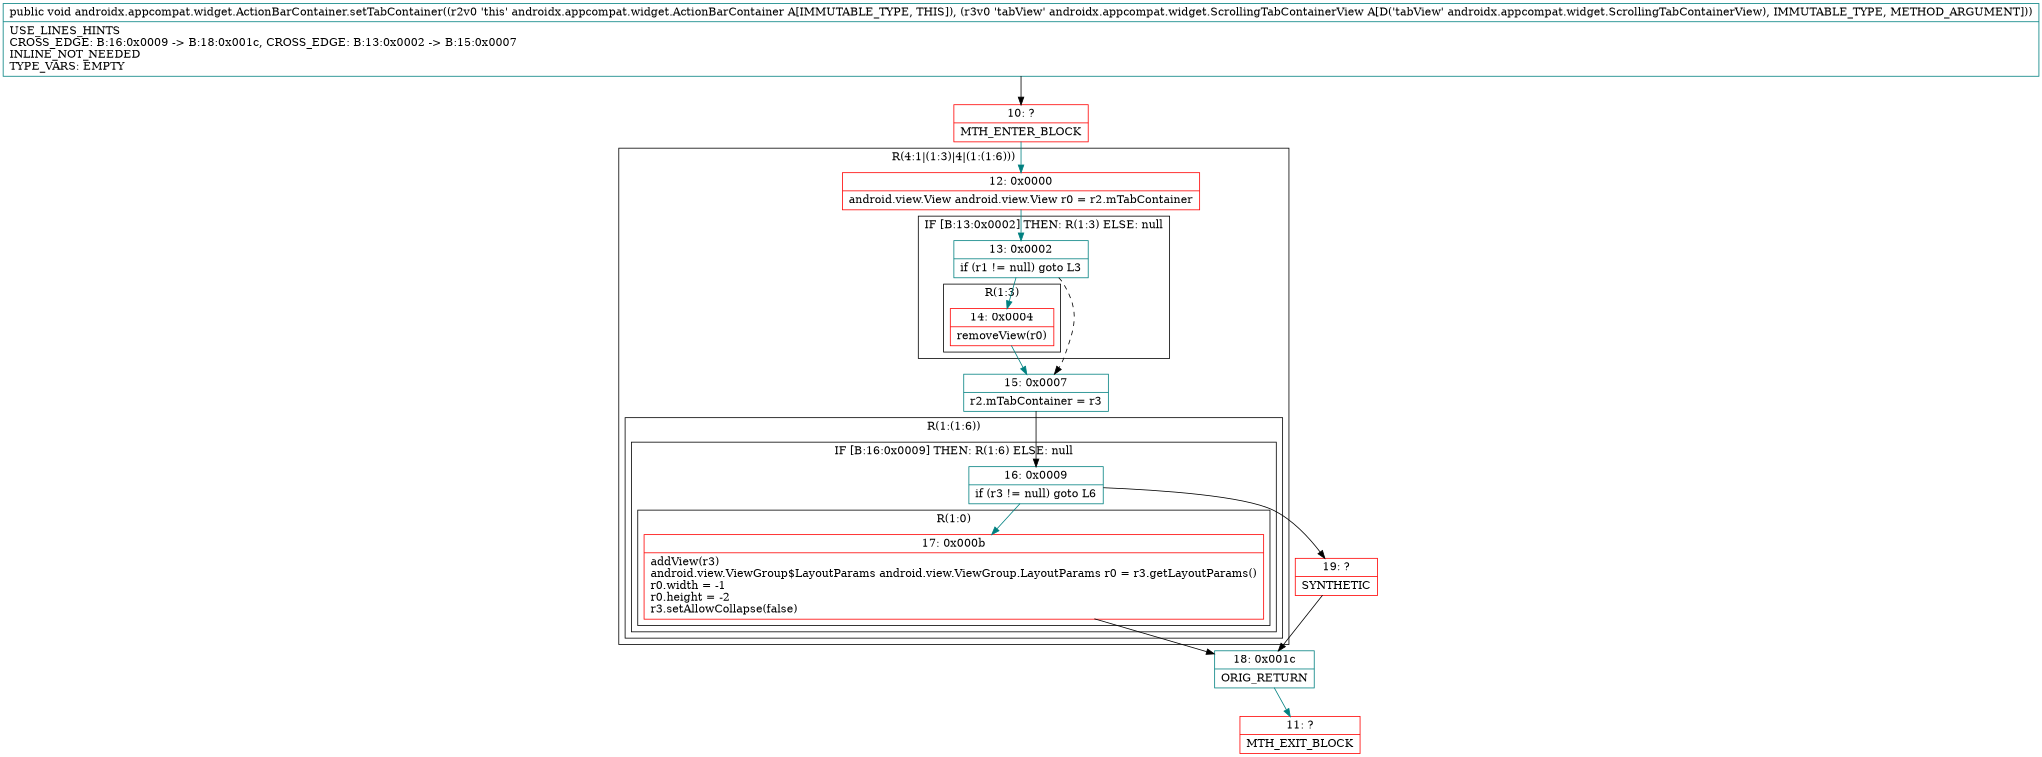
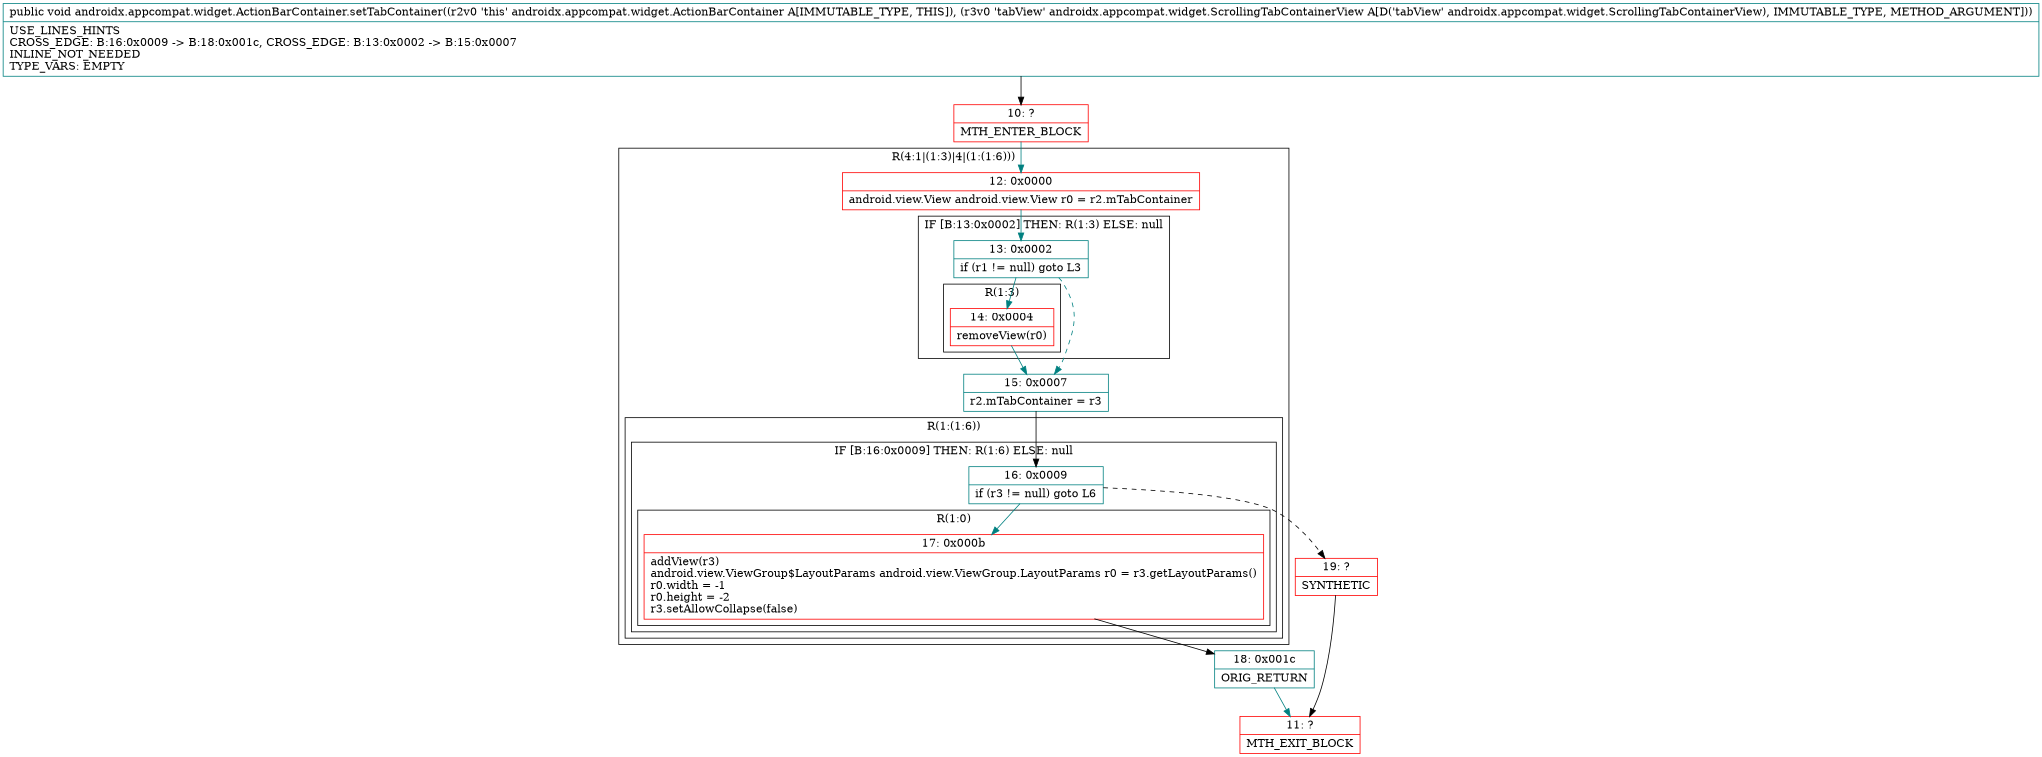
(1074, 322) -> (1074, 322)
(1221, 497) -> (1221, 497)
(1303, 620) -> (1329, 653)
